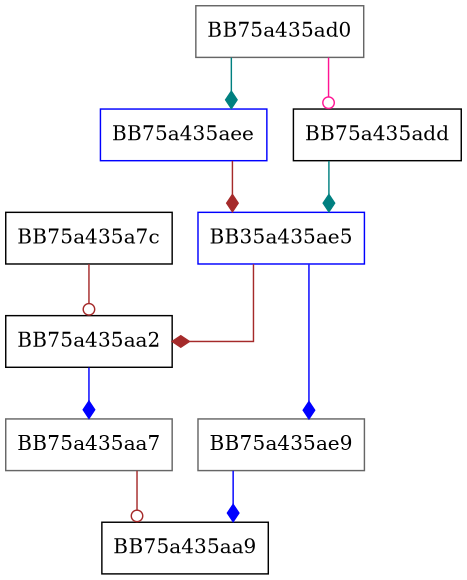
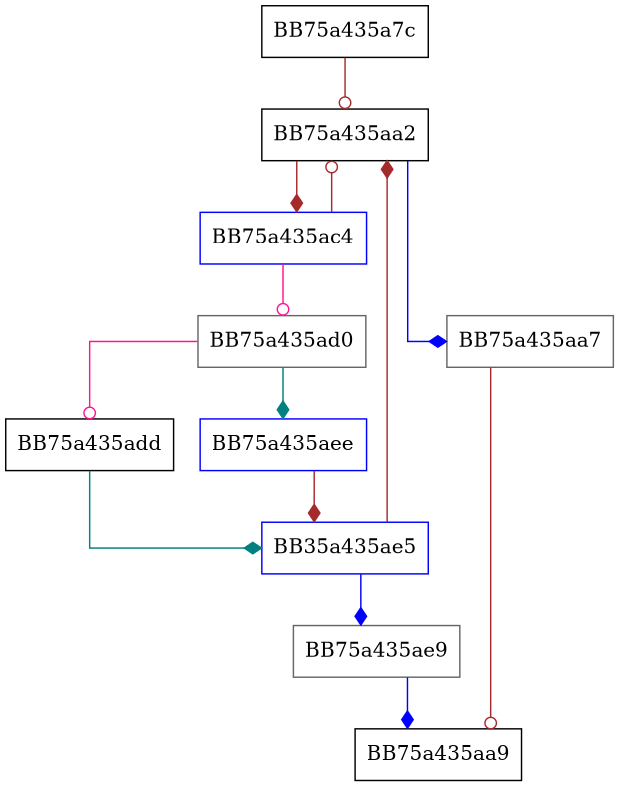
none -> (283, 238)
